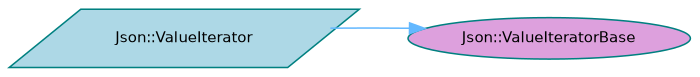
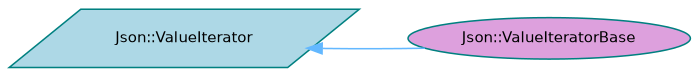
(370, 28) -> (374, 49)
